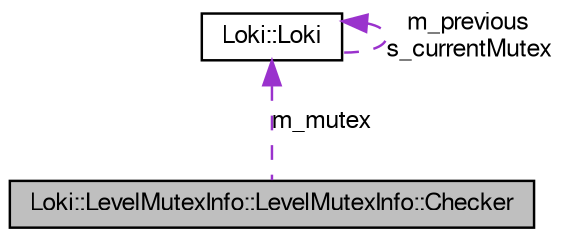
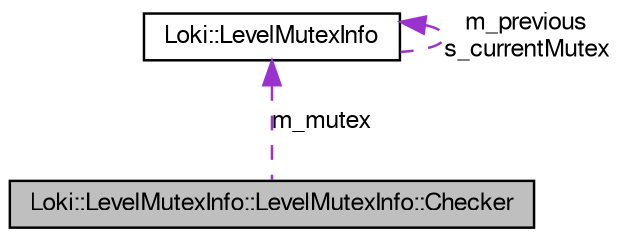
(272, 37) -> (272, 37)
